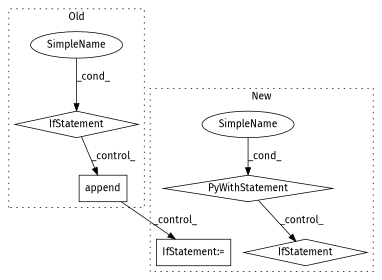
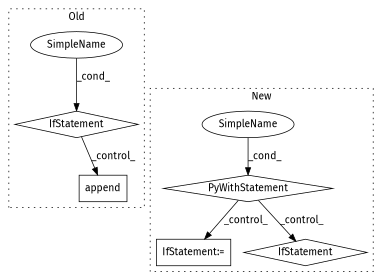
(145, 218) -> (224, 217)
